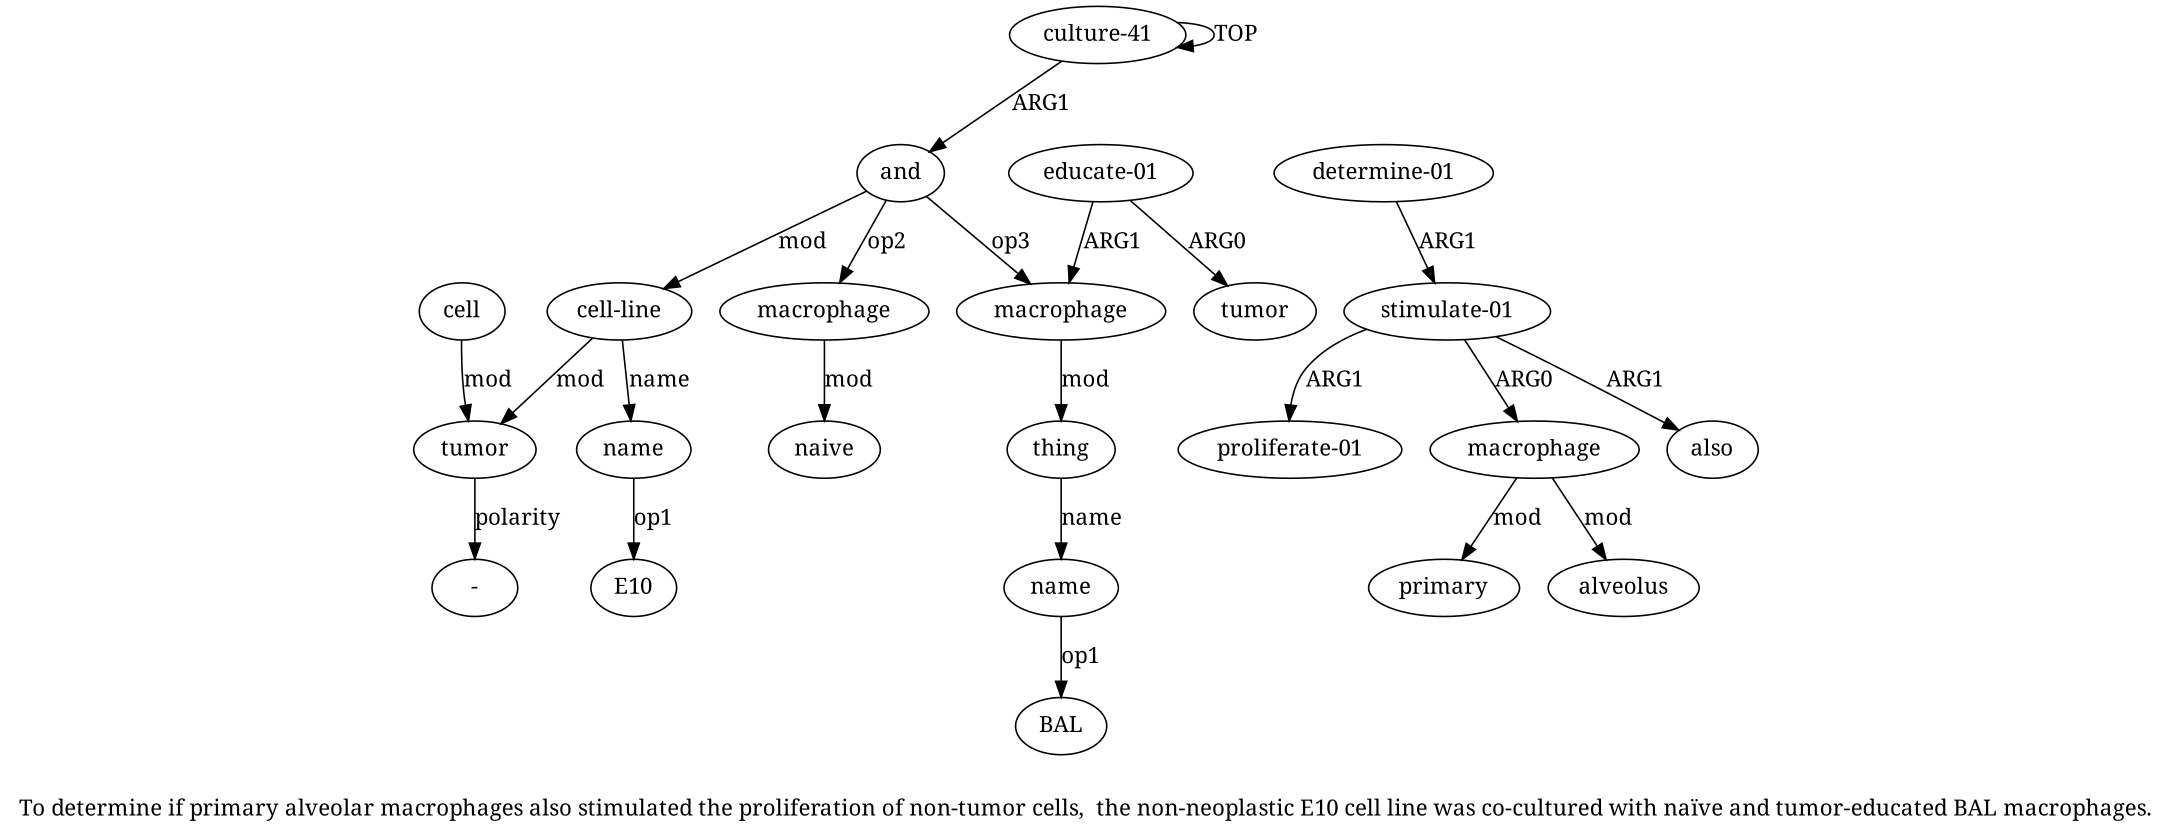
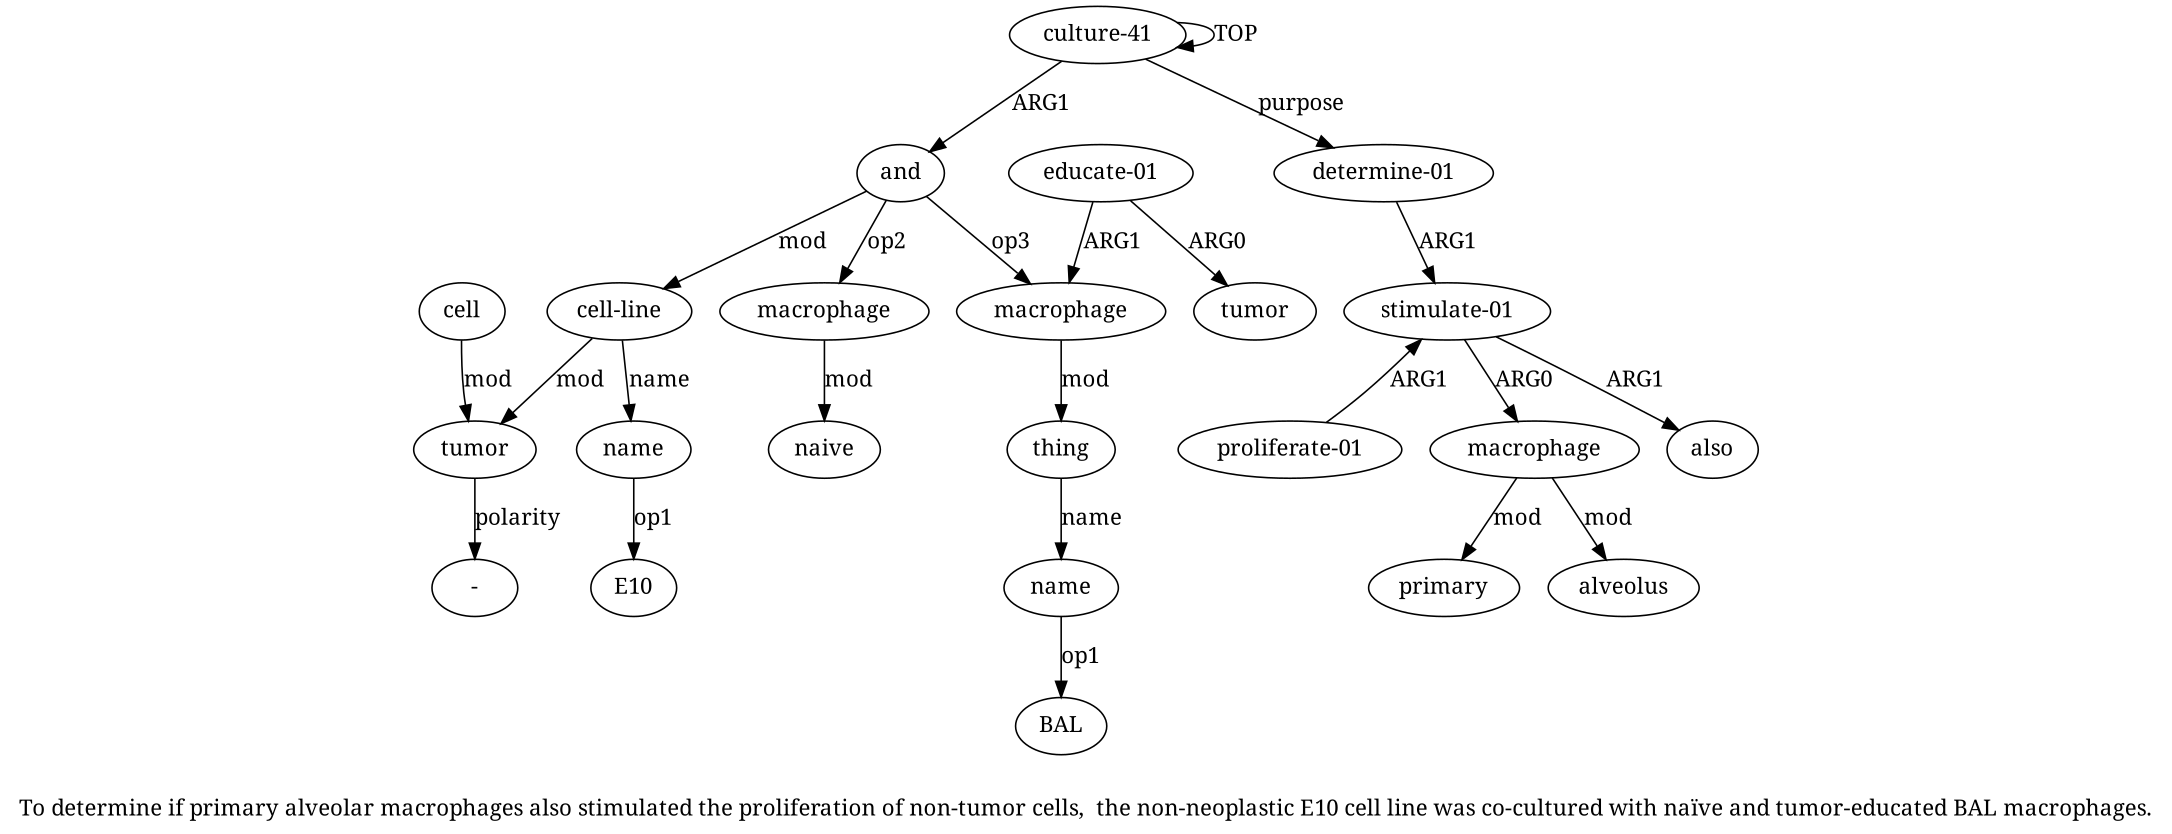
none -> (1232, 100)
(1318, 357) -> (1369, 388)
